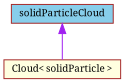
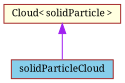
(62, 47) -> (62, 47)
